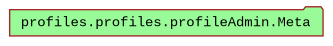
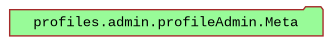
(166, 23) -> (166, 23)
